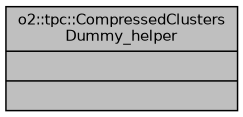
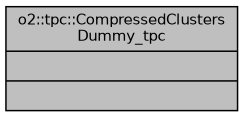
(122, 36) -> (122, 36)
